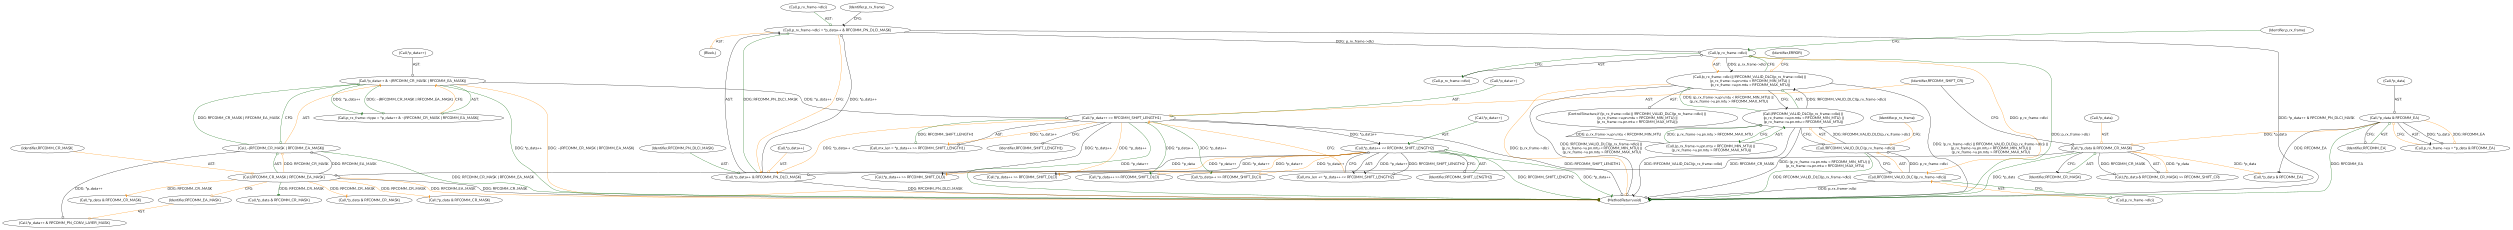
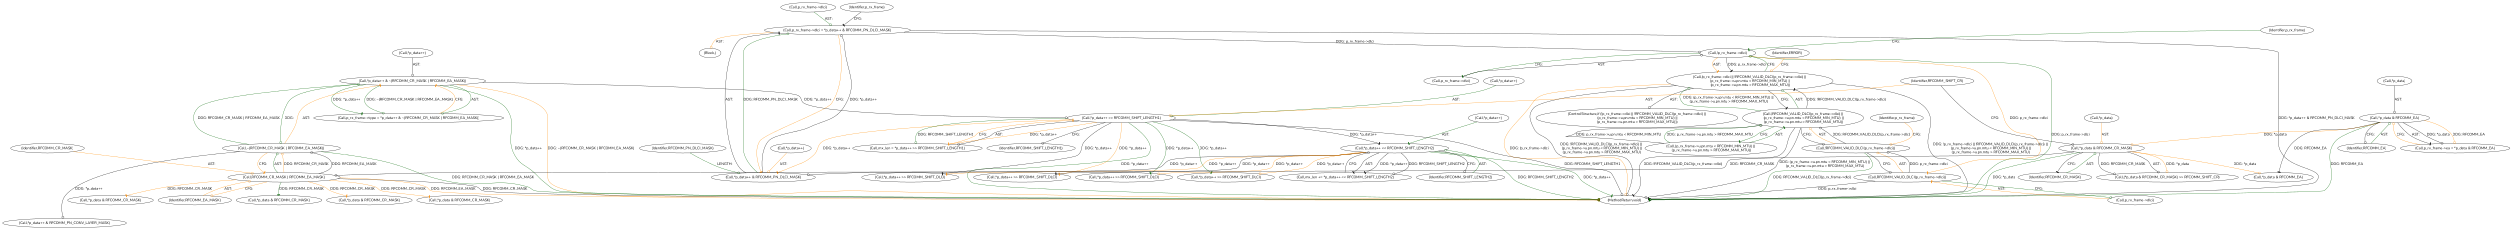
(290, 118) -> (290, 118)
(1252, 139) -> (1009, 126)
none -> (258, 162)
(725, 164) -> (725, 164)
(1184, 164) -> (1184, 164)
(1196, 197) -> none
(132, 211) -> (225, 187)
